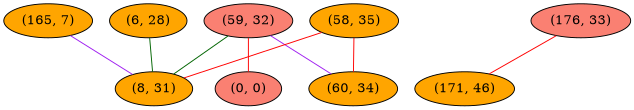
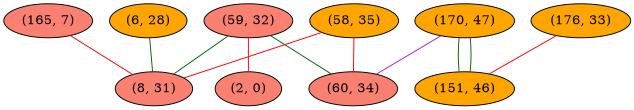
(48, 21) -> (48, 21)
none -> (465, 21)
(581, 21) -> (581, 21)
(101, 55) -> (101, 55)
(301, 55) -> (301, 55)
(154, 89) -> (154, 89)
(248, 89) -> (248, 89)
(353, 89) -> (353, 89)
(465, 89) -> (465, 89)
